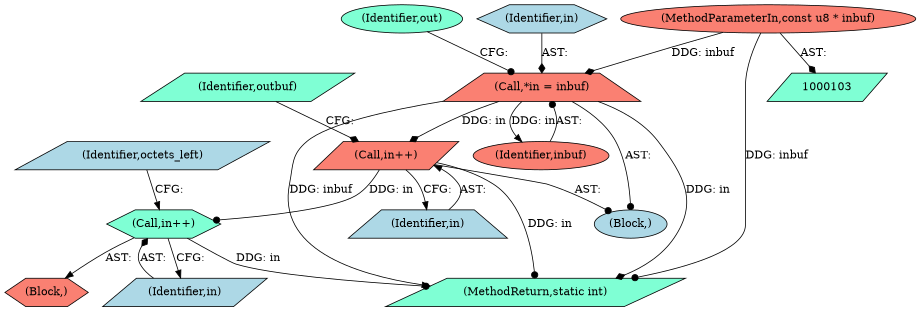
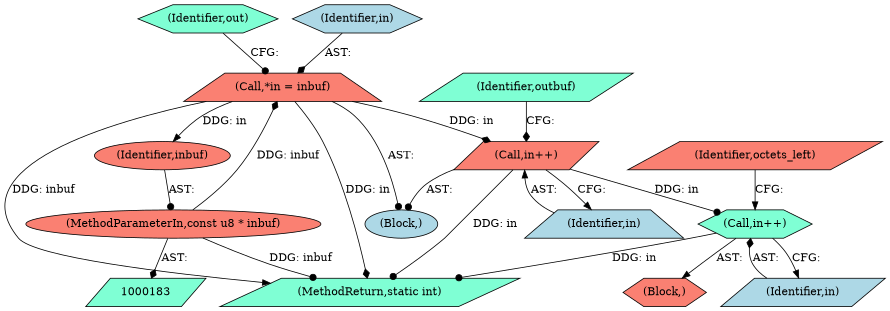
(402, 19) -> (208, 19)
(827, 87) -> (146, 292)
(556, 125) -> (167, 187)
(143, 156) -> (755, 156)
